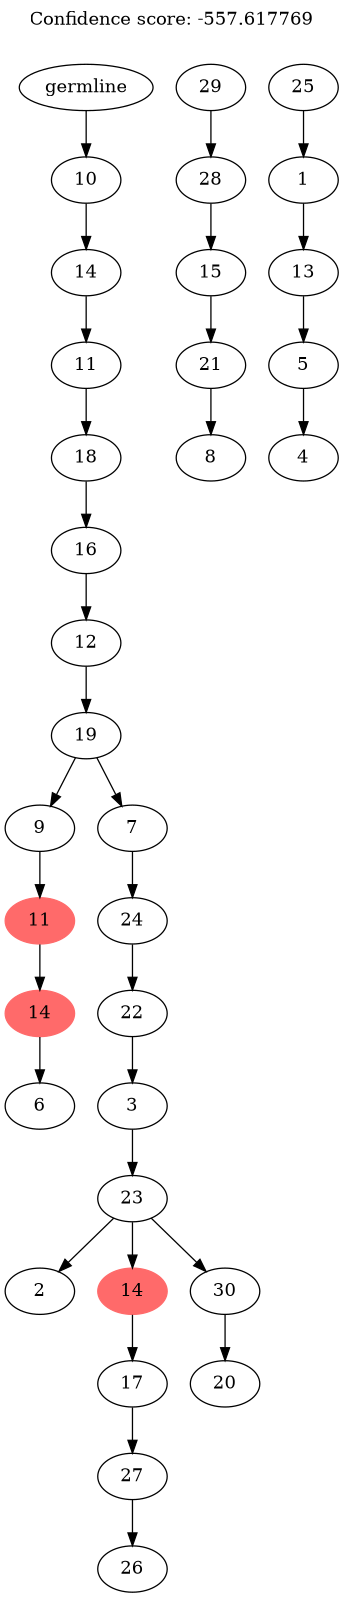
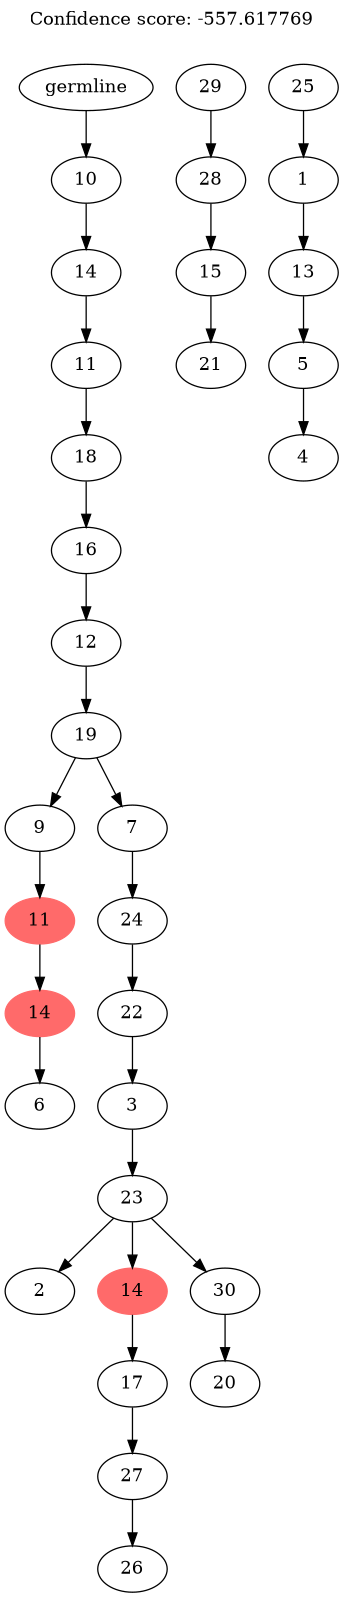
(211, 458) -> none
